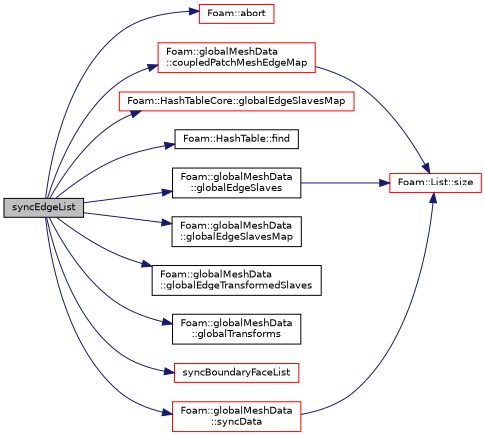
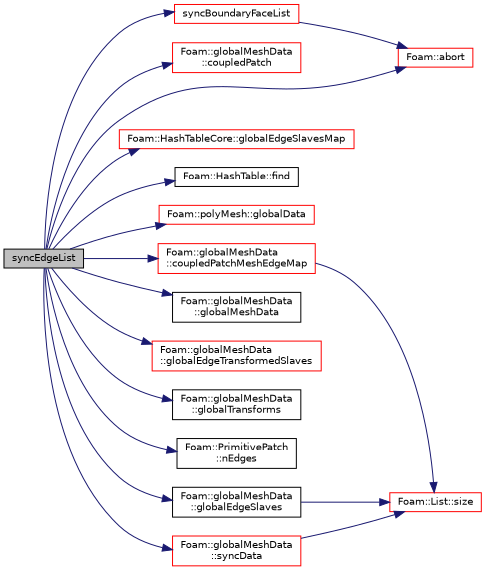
none -> (349, 32)
none -> (237, 58)
none -> (237, 215)
(237, 232) -> (237, 307)
(237, 280) -> (237, 356)
none -> (237, 453)
